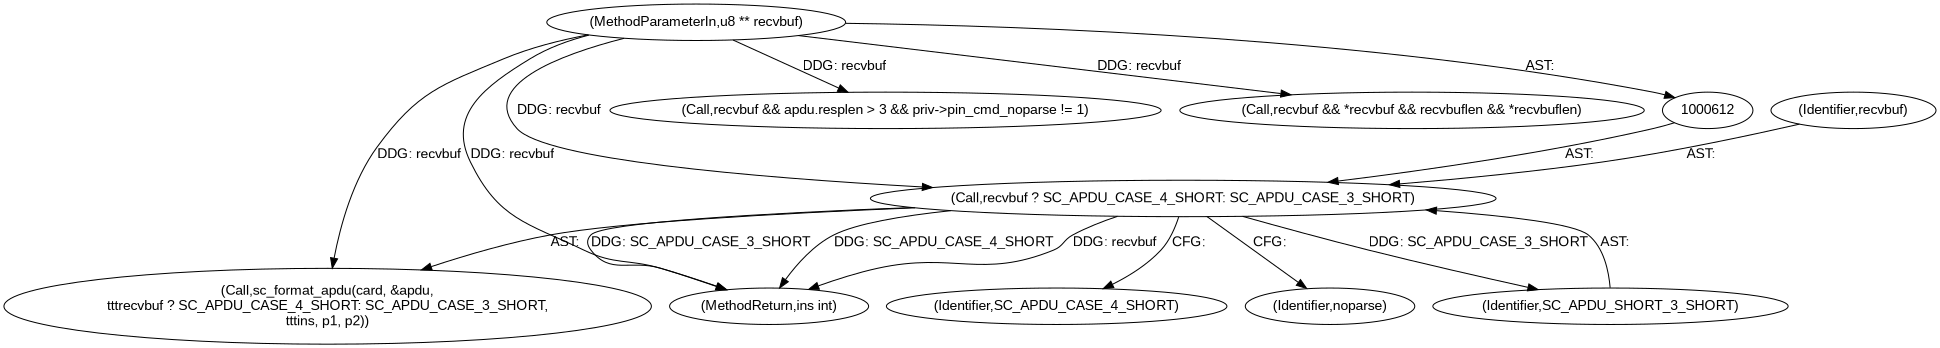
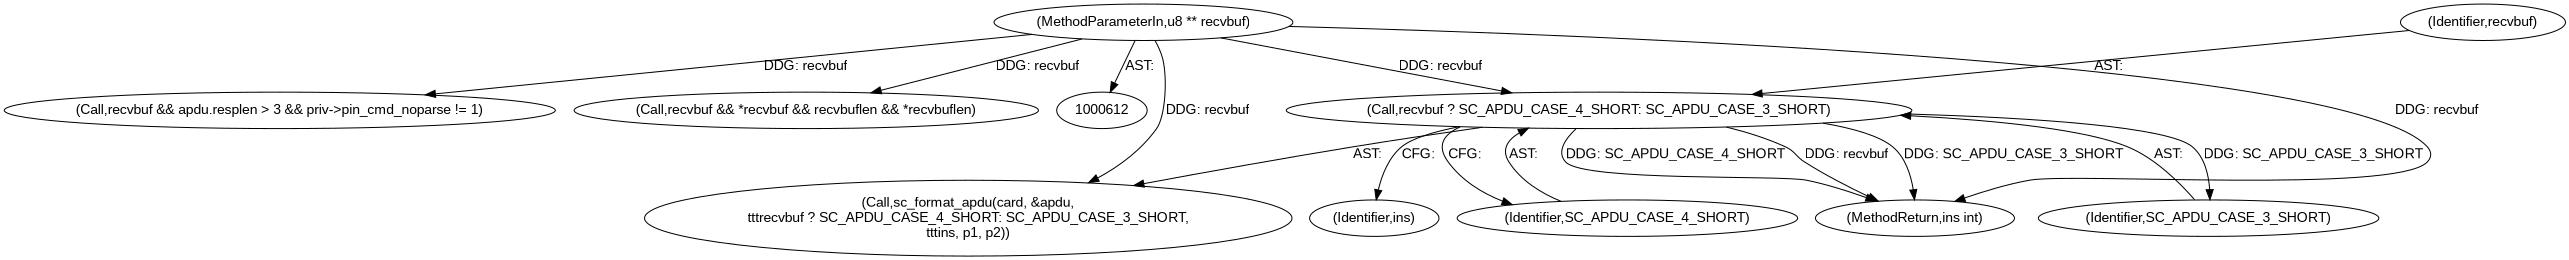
(1507, 157) -> (1519, 174)
(1330, 306) -> (1374, 218)
(1610, 306) -> (2209, 218)
